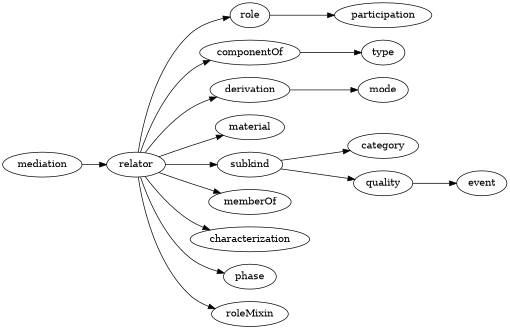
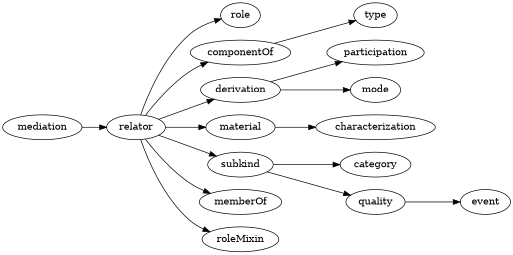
(299, 15) -> (303, 73)
(171, 206) -> (292, 127)
(250, 277) -> none
